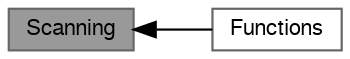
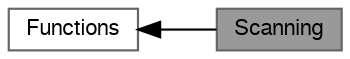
(184, 30) -> (189, 30)
